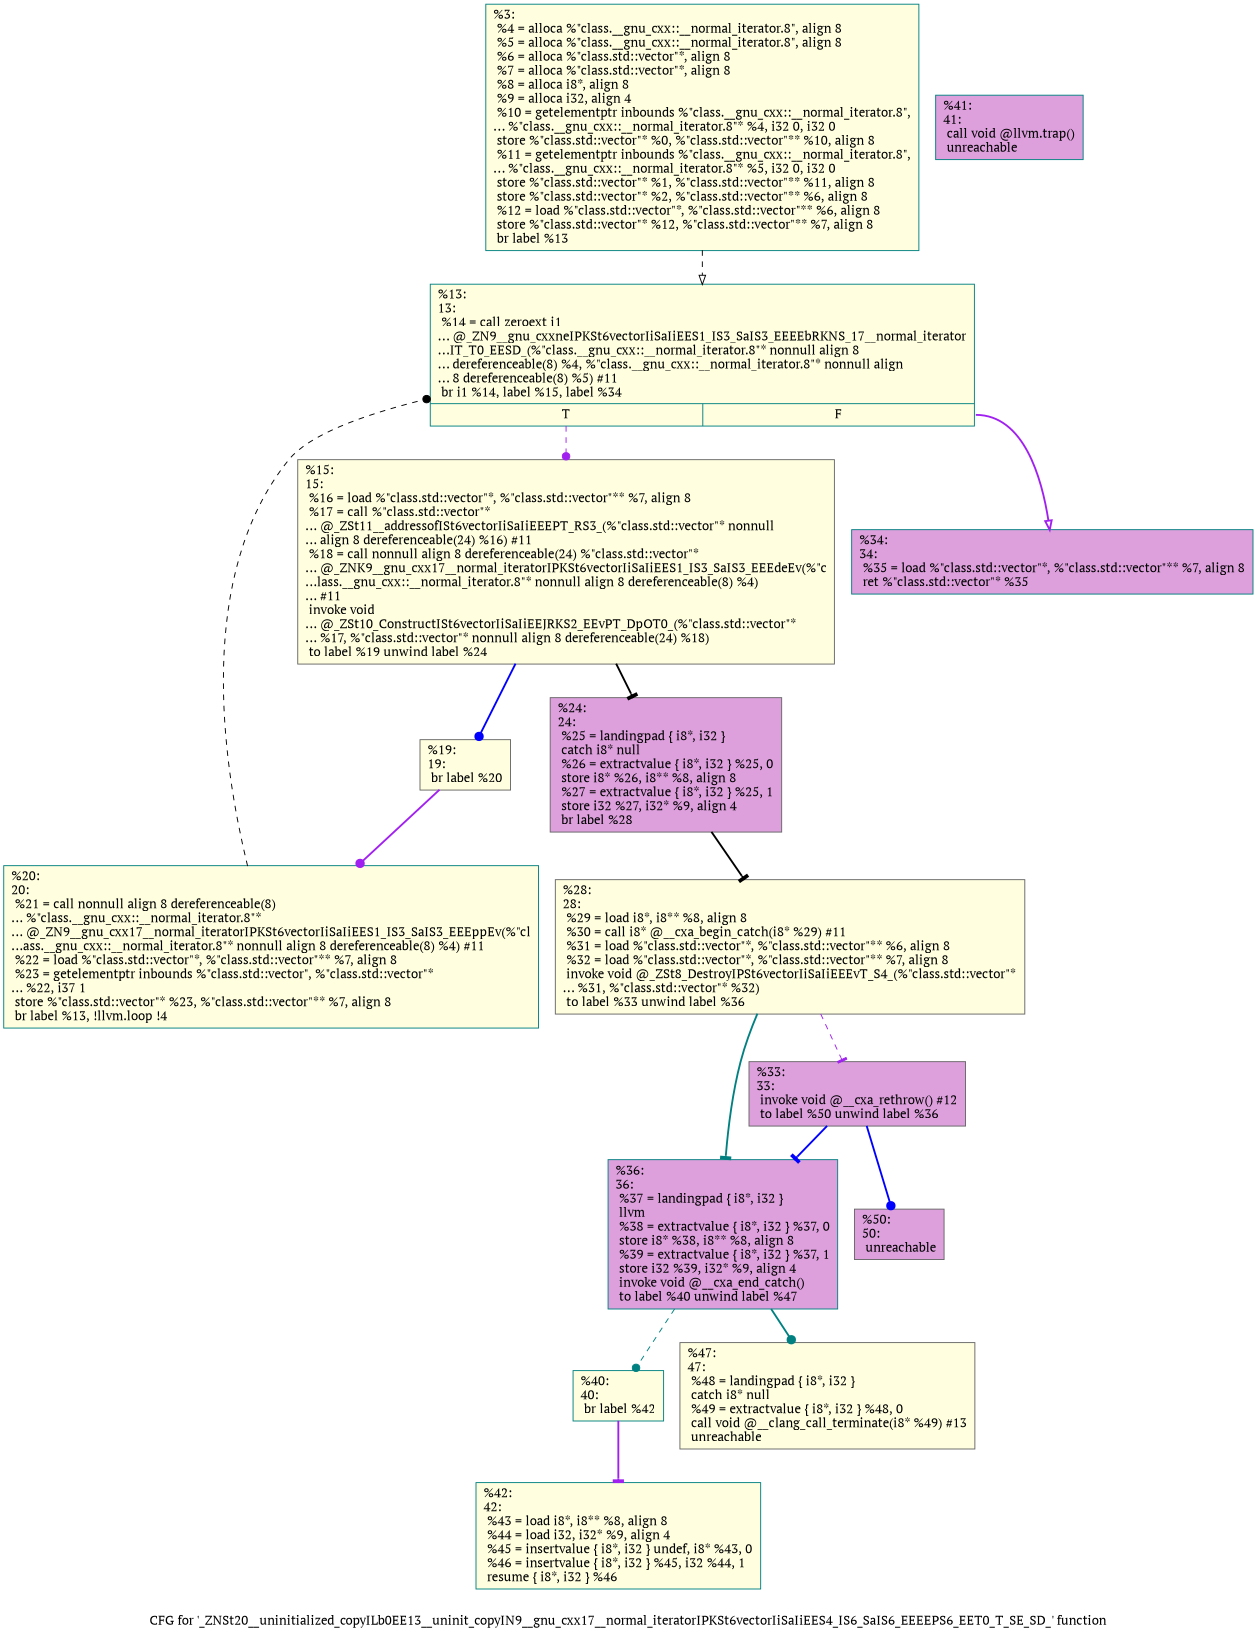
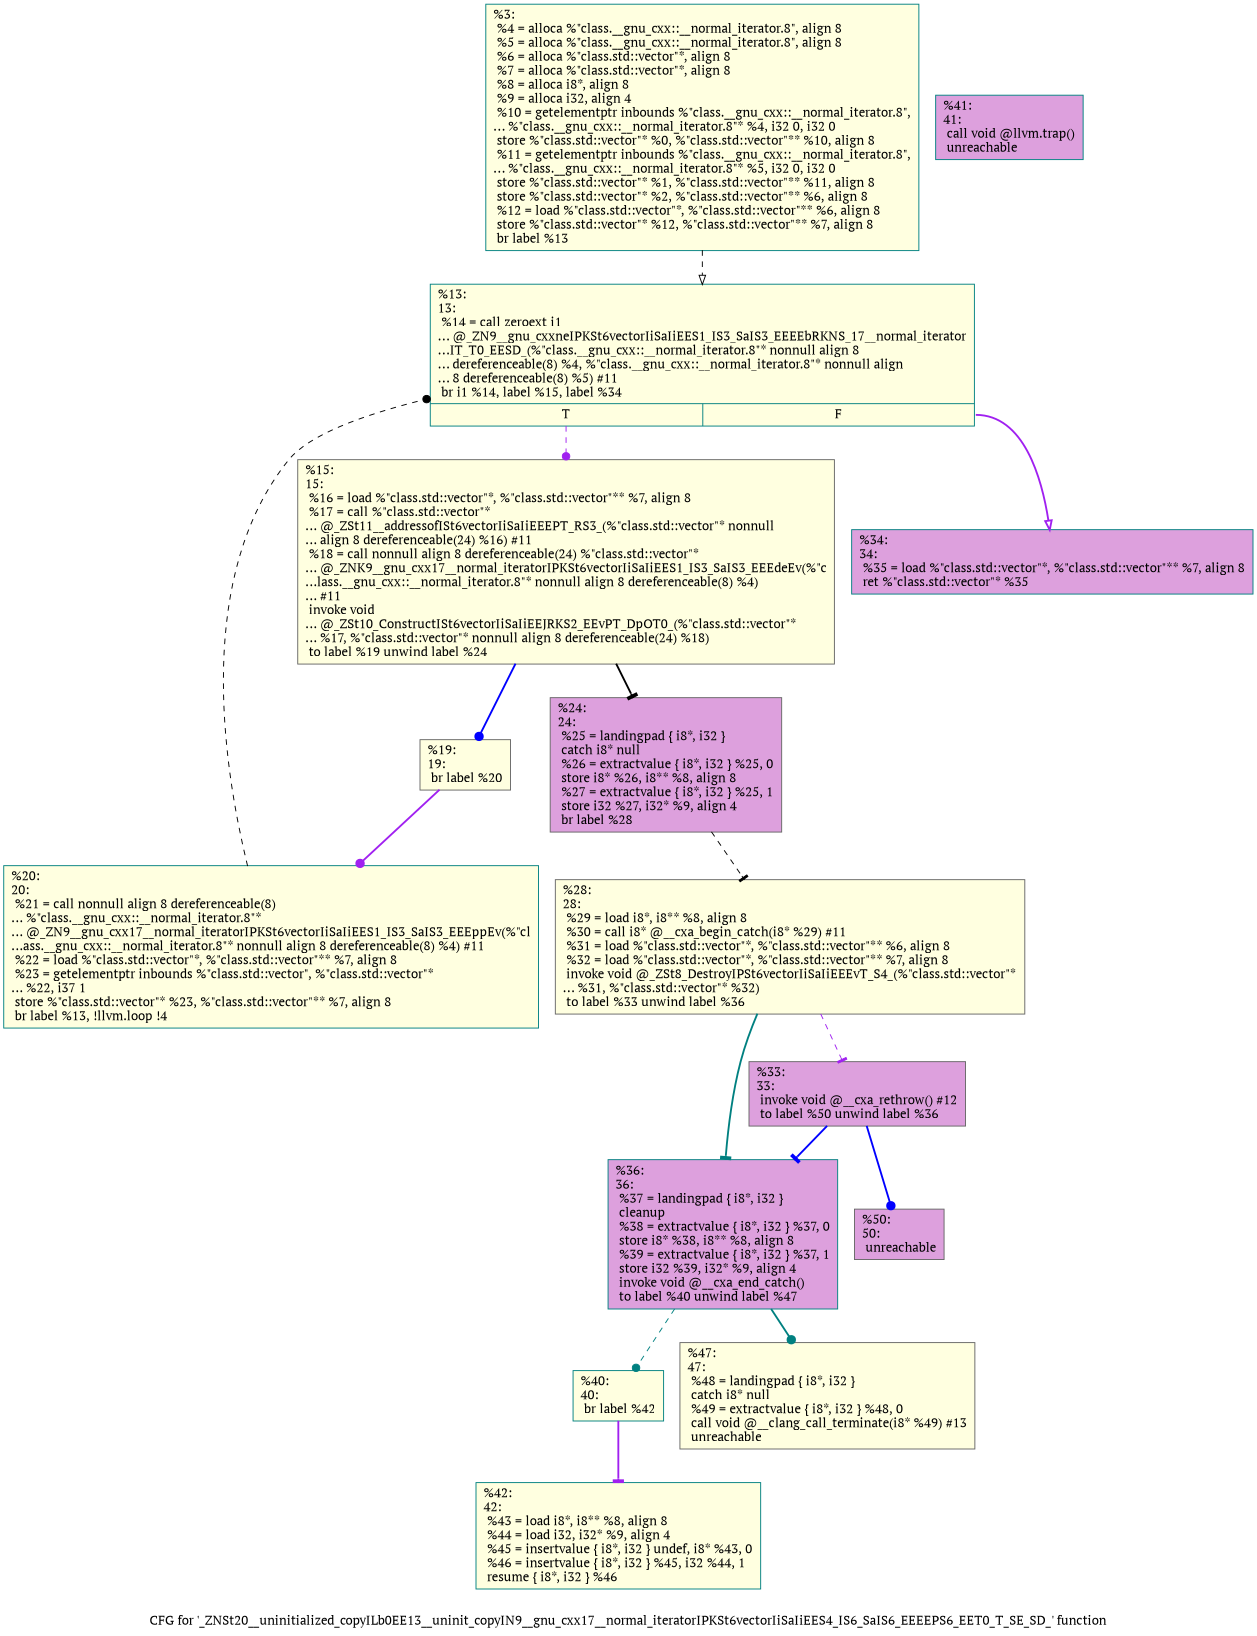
(727, 854) -> (727, 854)
(630, 1213) -> (641, 1213)
